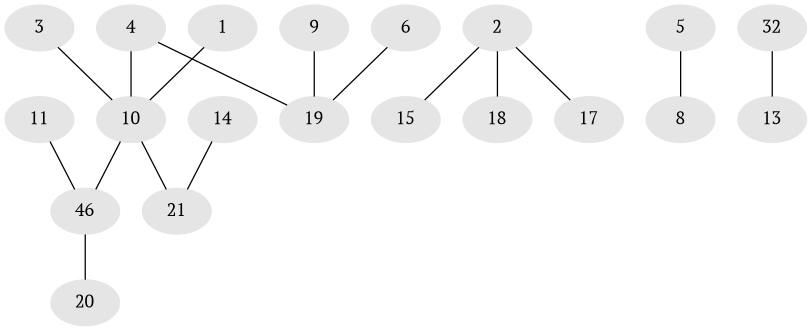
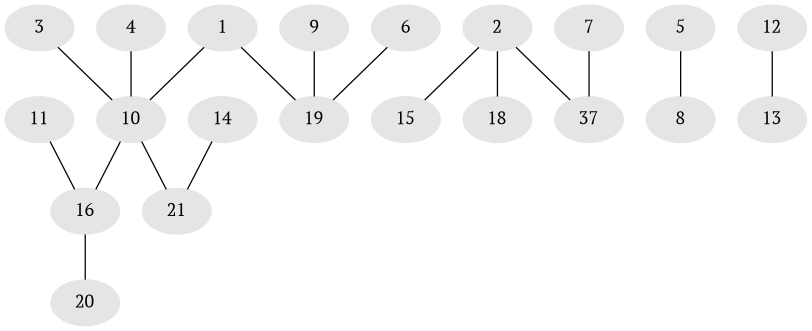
none -> (589, 28)
(772, 28) -> (772, 28)
(223, 74) -> (268, 74)
(589, 120) -> (589, 120)
(85, 211) -> (85, 211)
